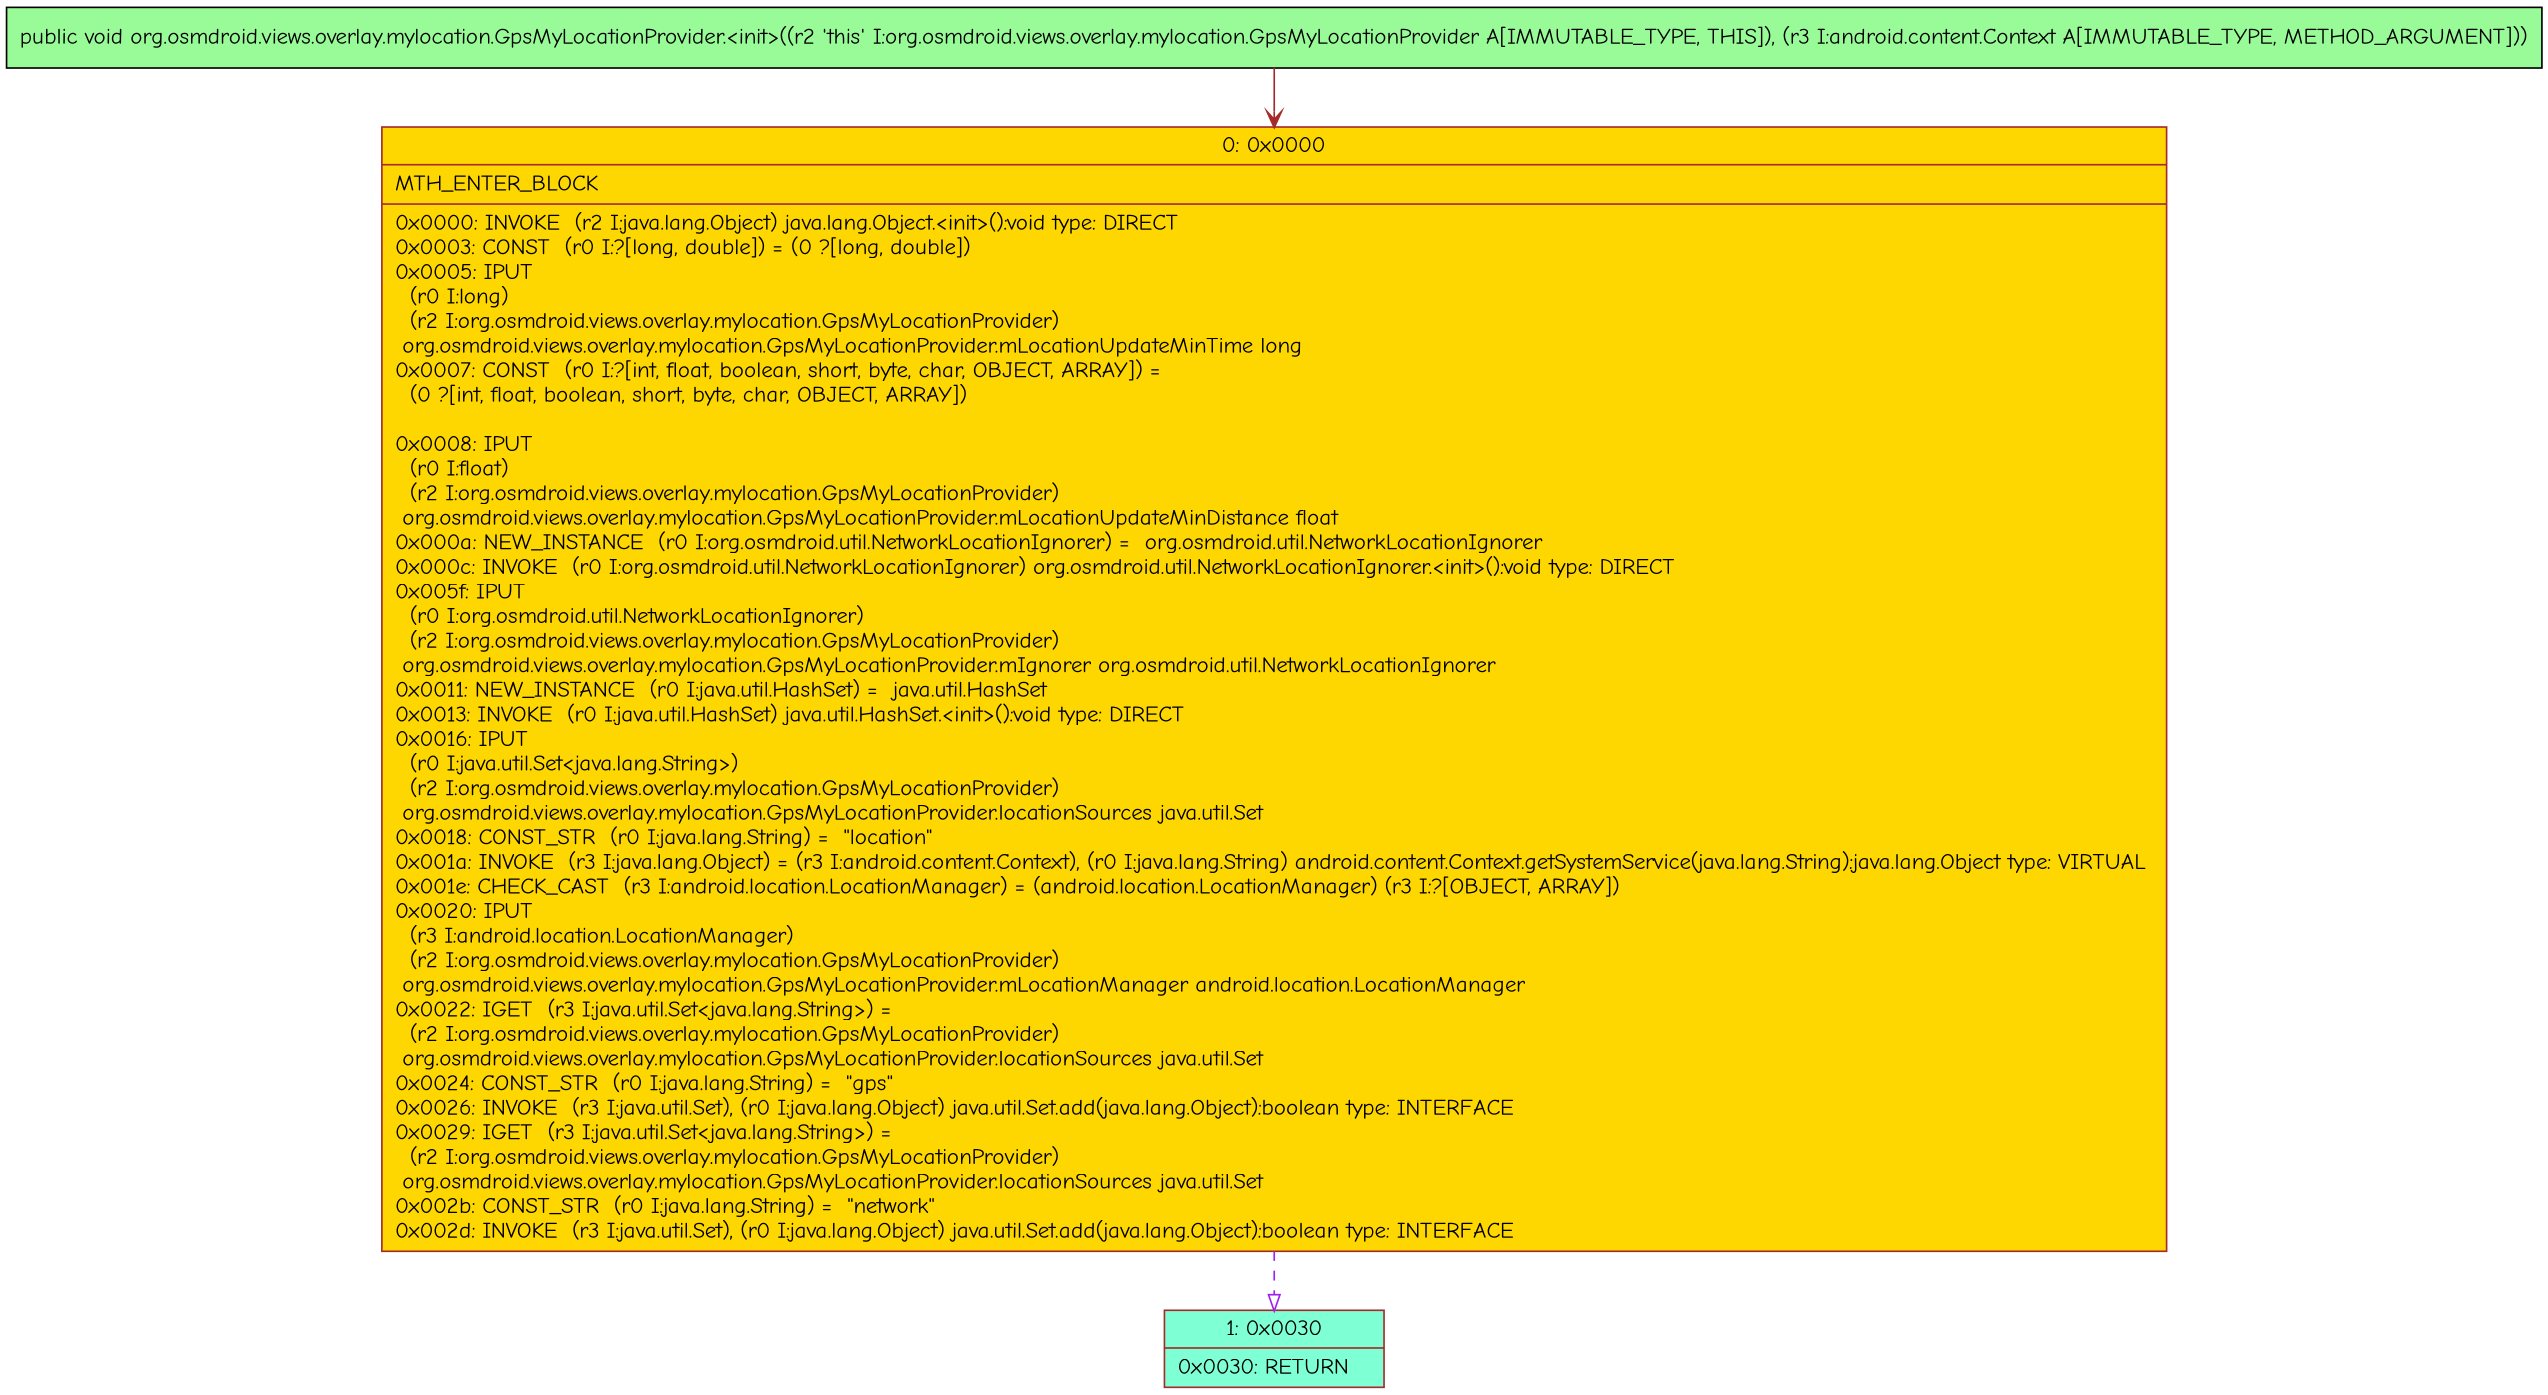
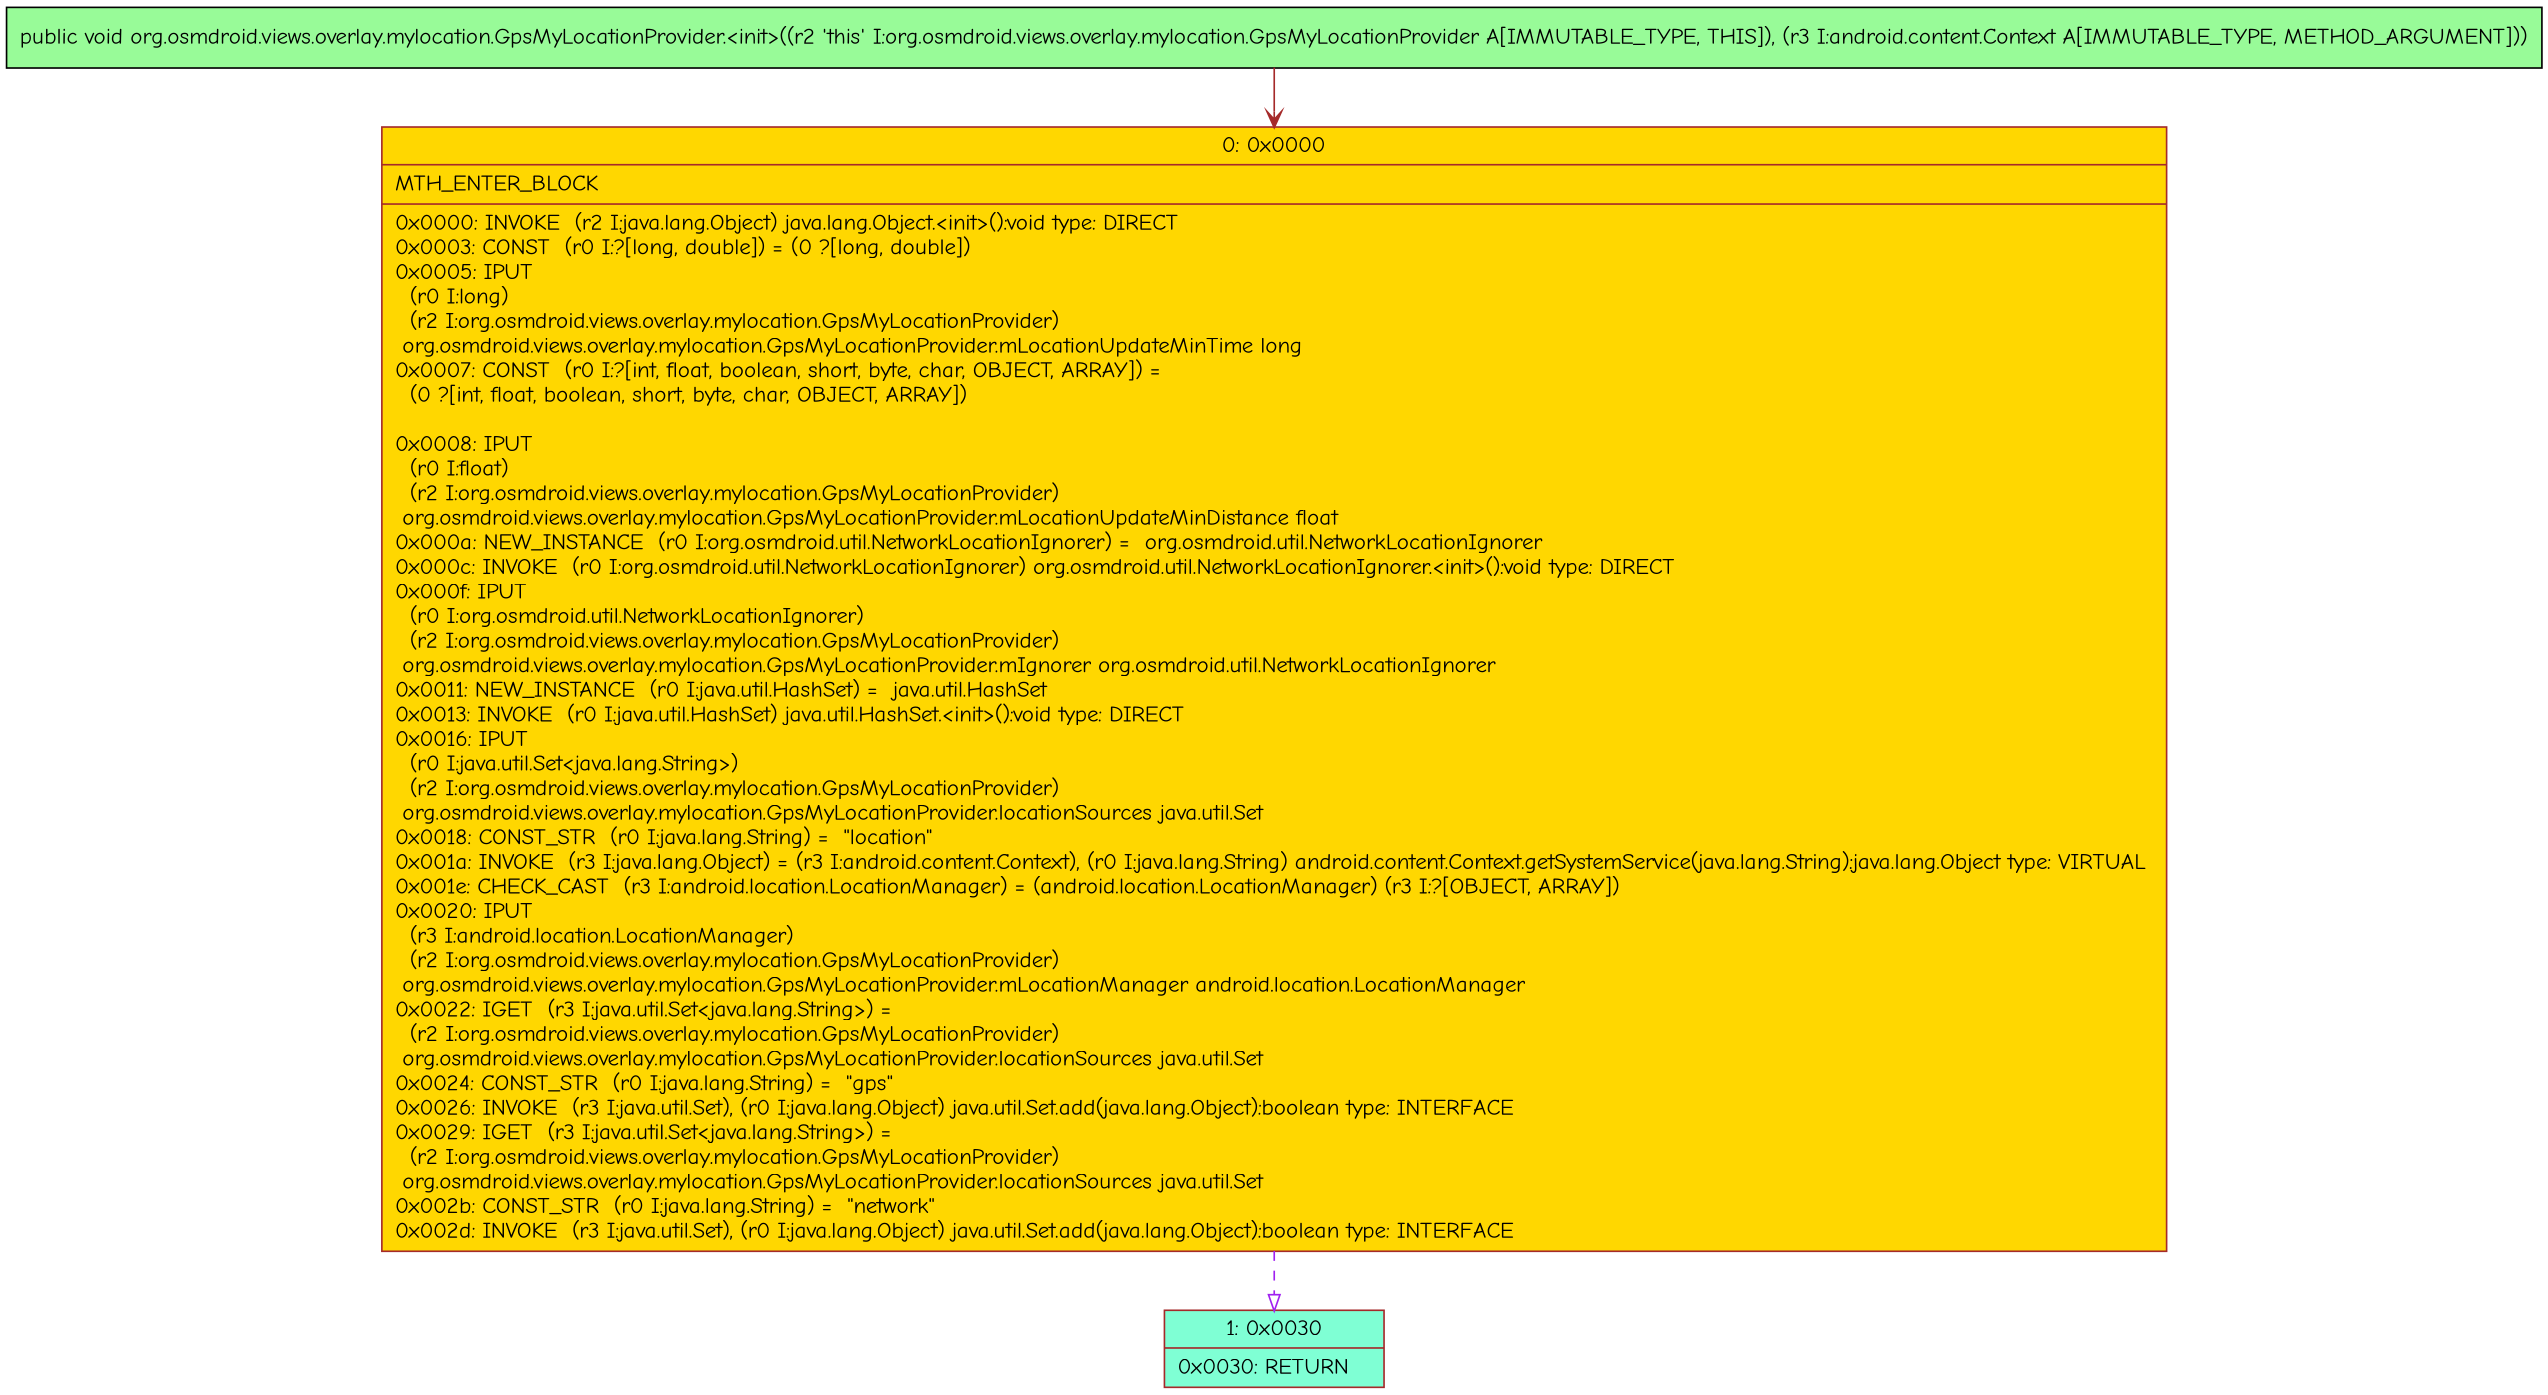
(468, 592) -> (469, 592)
